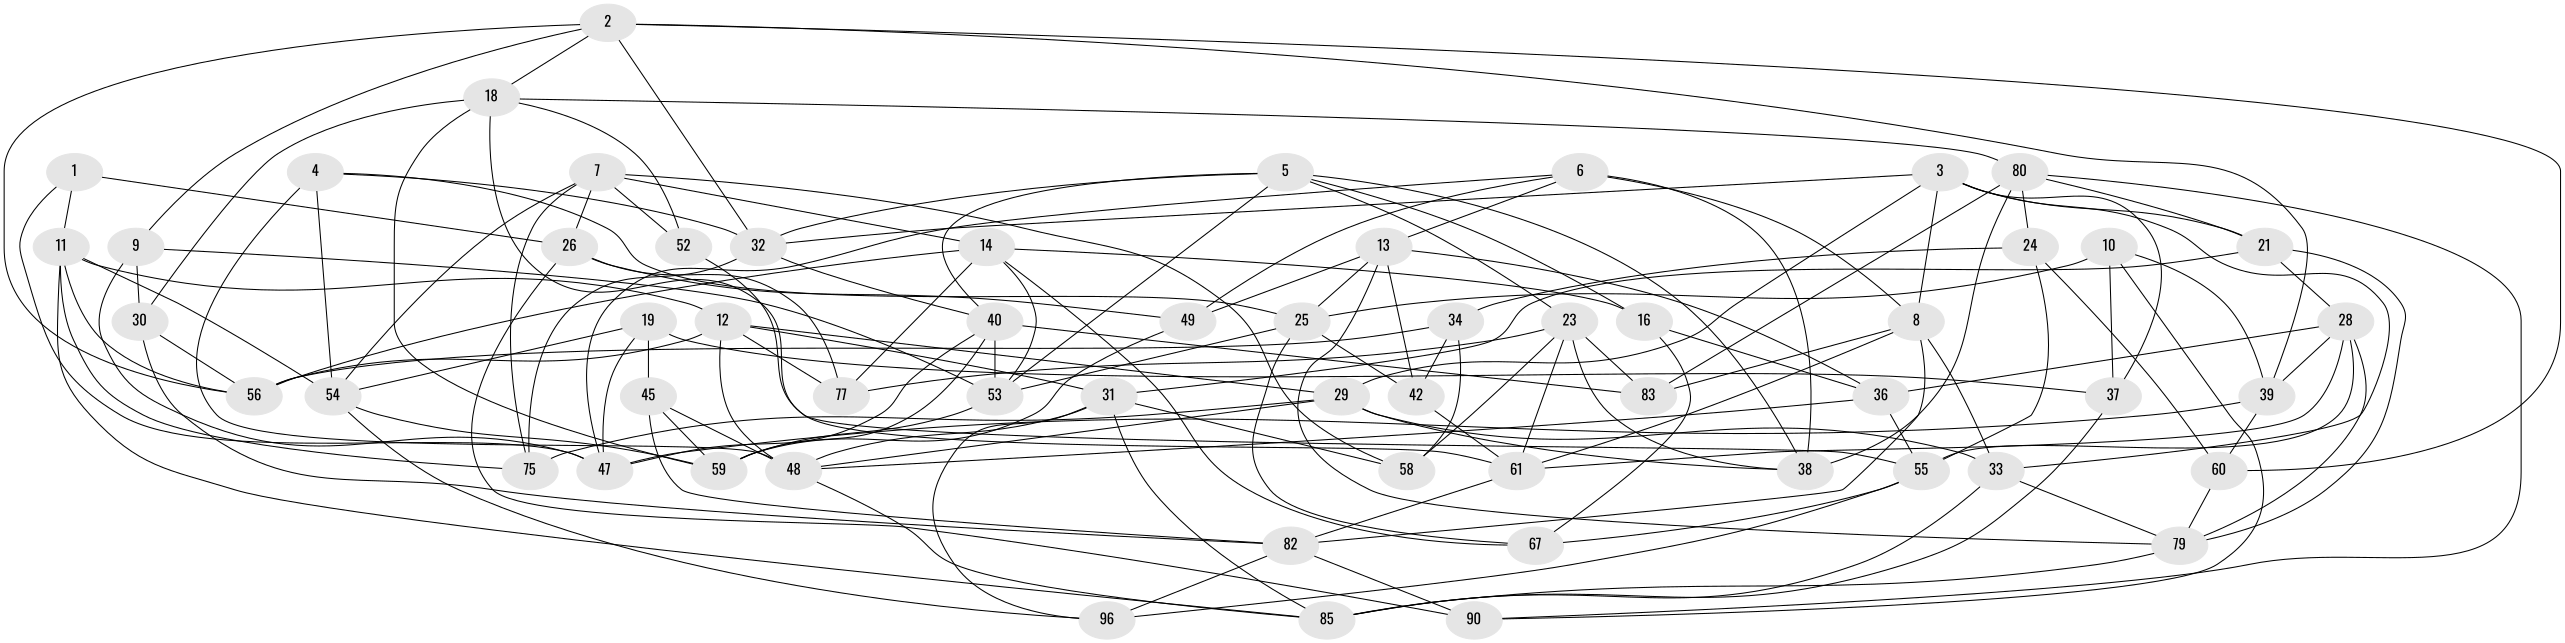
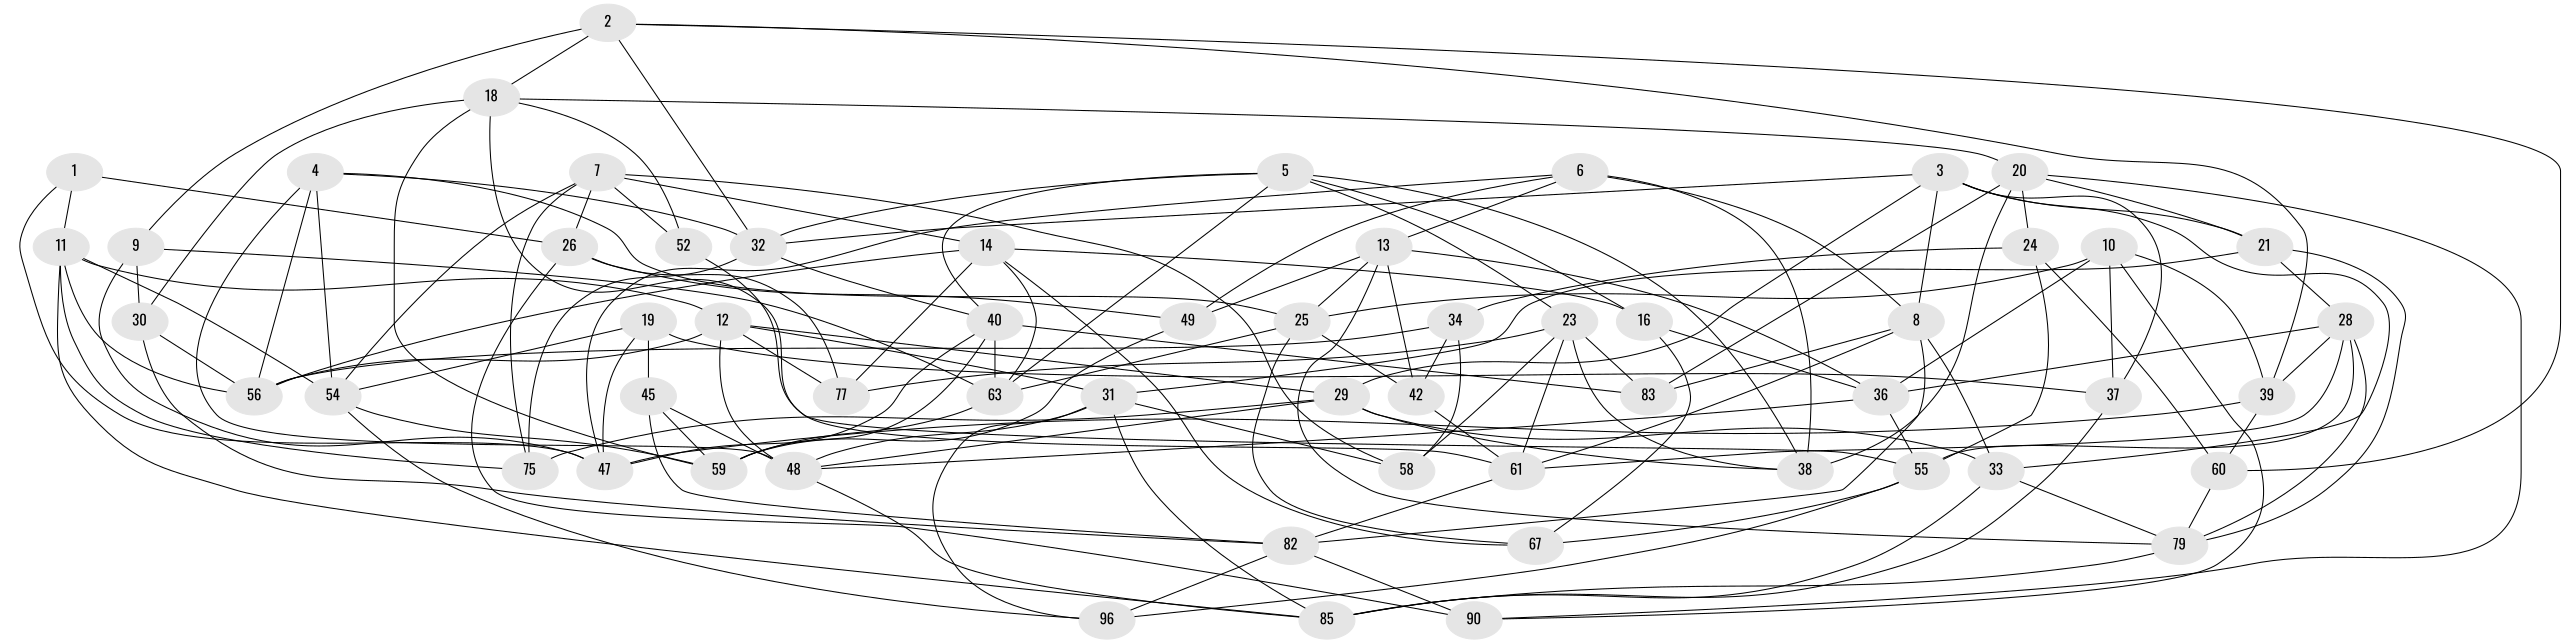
(96, 92) -> (286, 279)
(2020, 172) -> (2020, 172)
none -> (1995, 322)
(995, 396) -> (995, 396)
